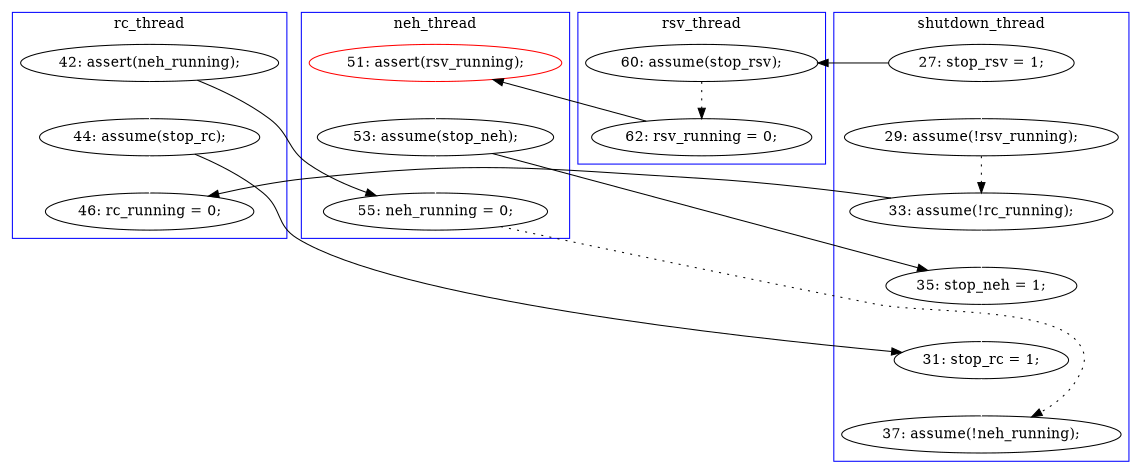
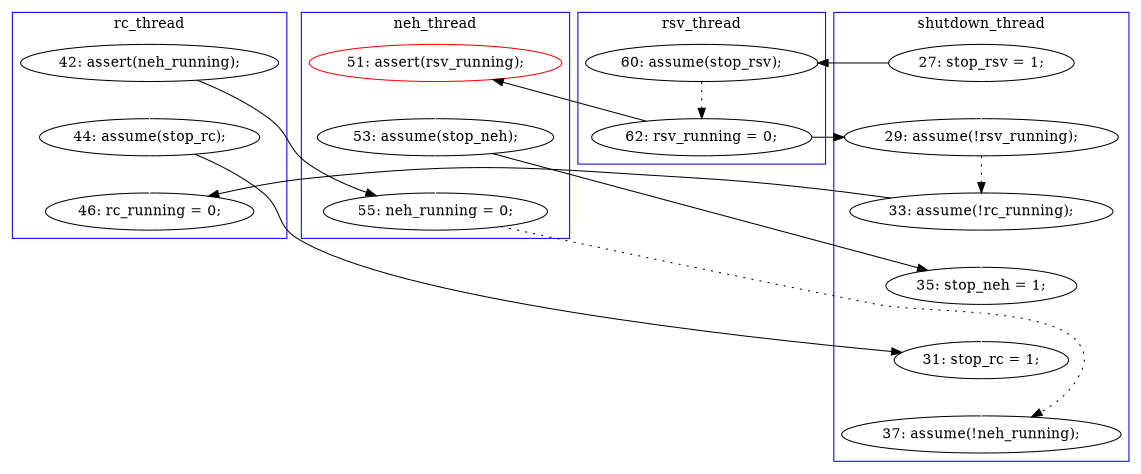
none -> (819, 137)
